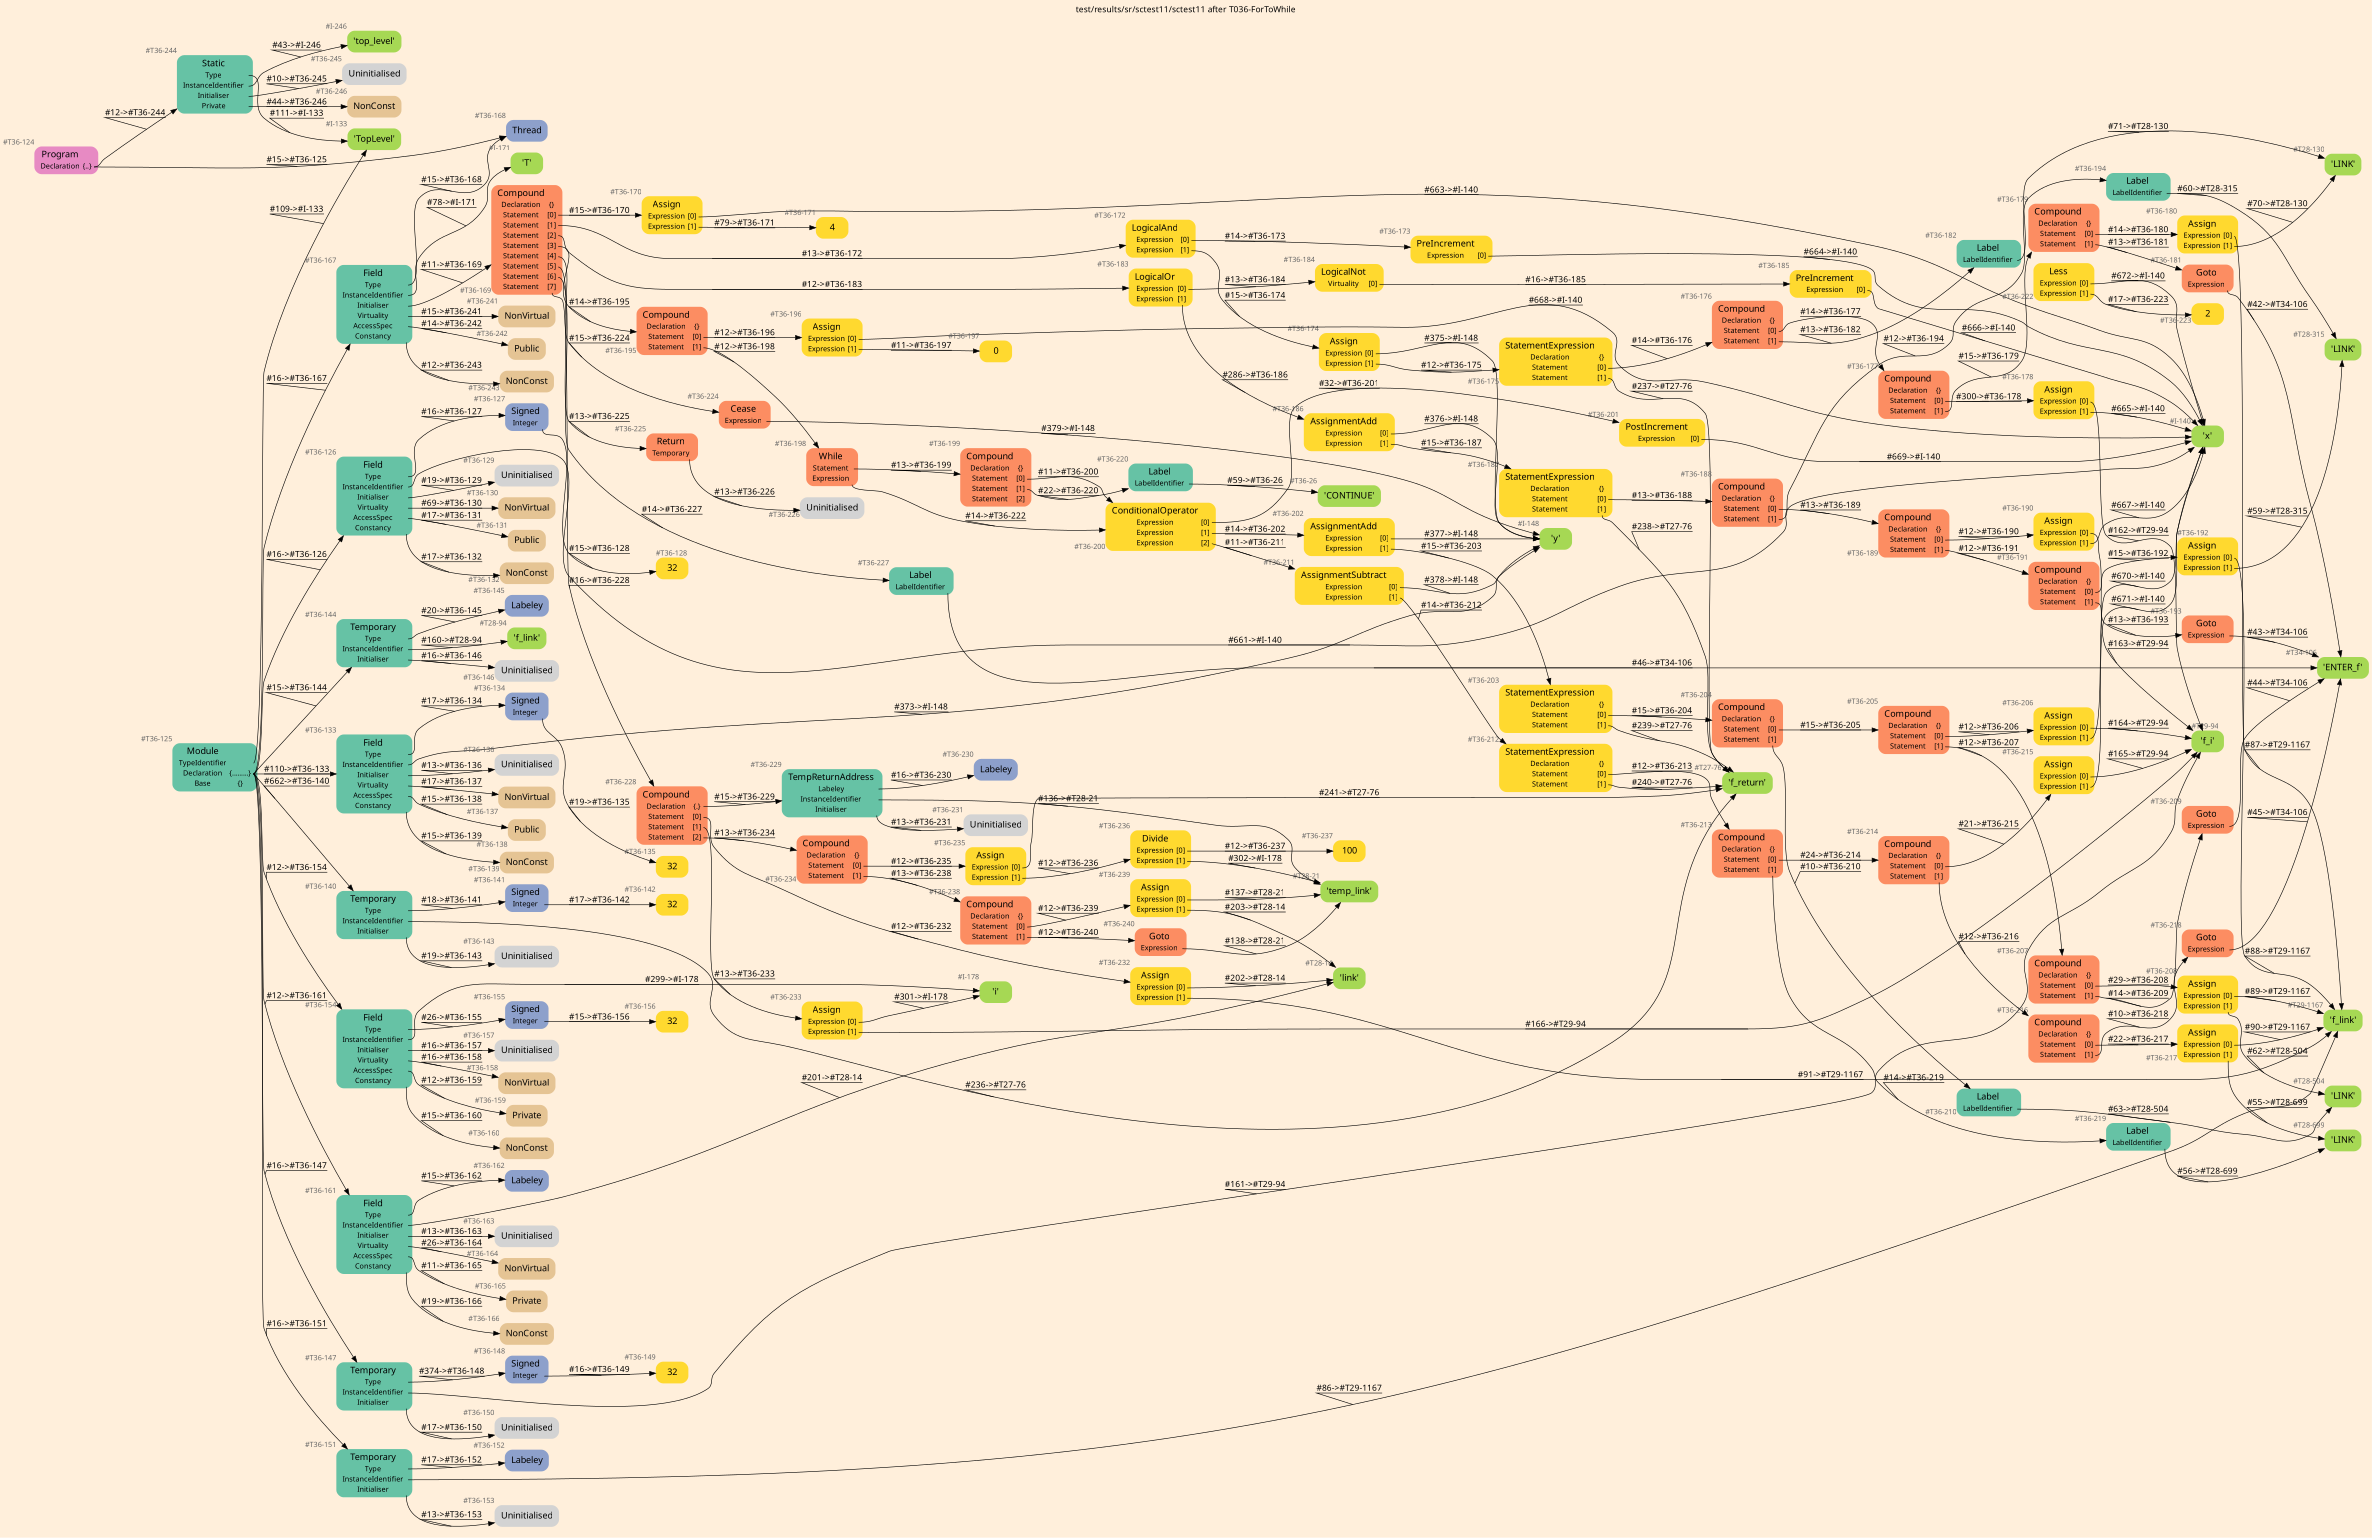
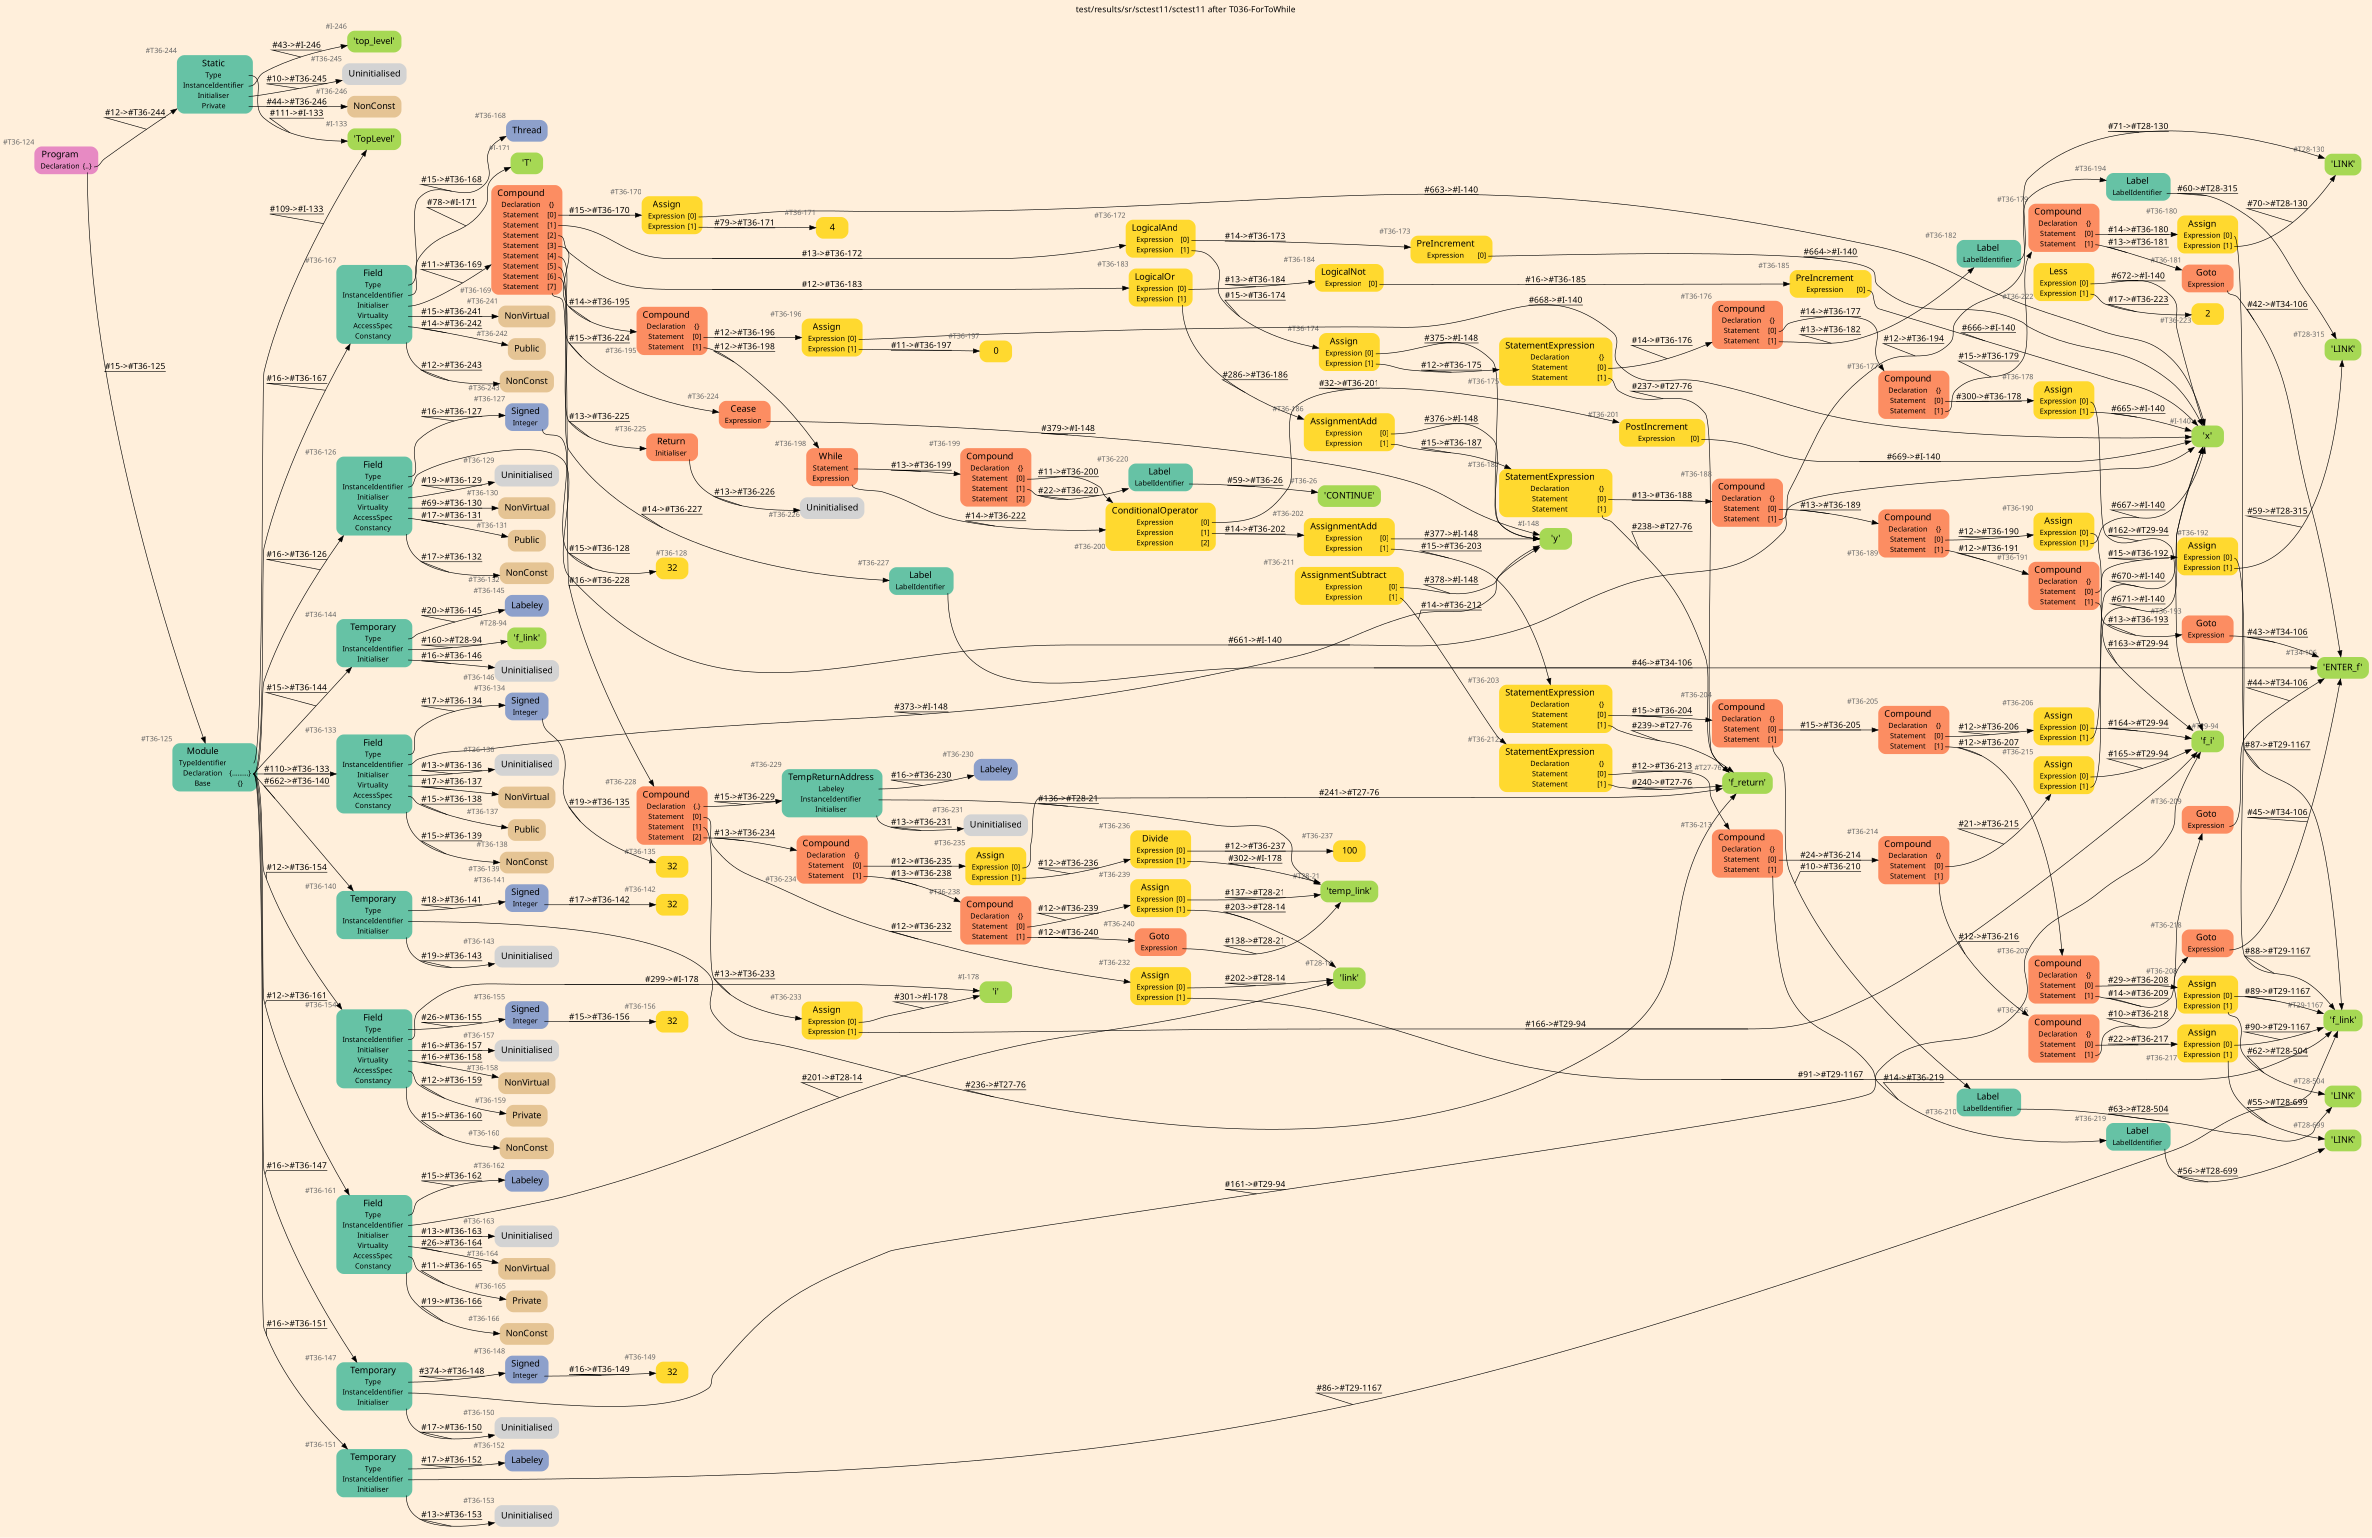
(298, 166) -> (123, 459)
(1344, 284) -> (1344, 284)
(671, 453) -> (671, 453)
(1250, 555) -> none
